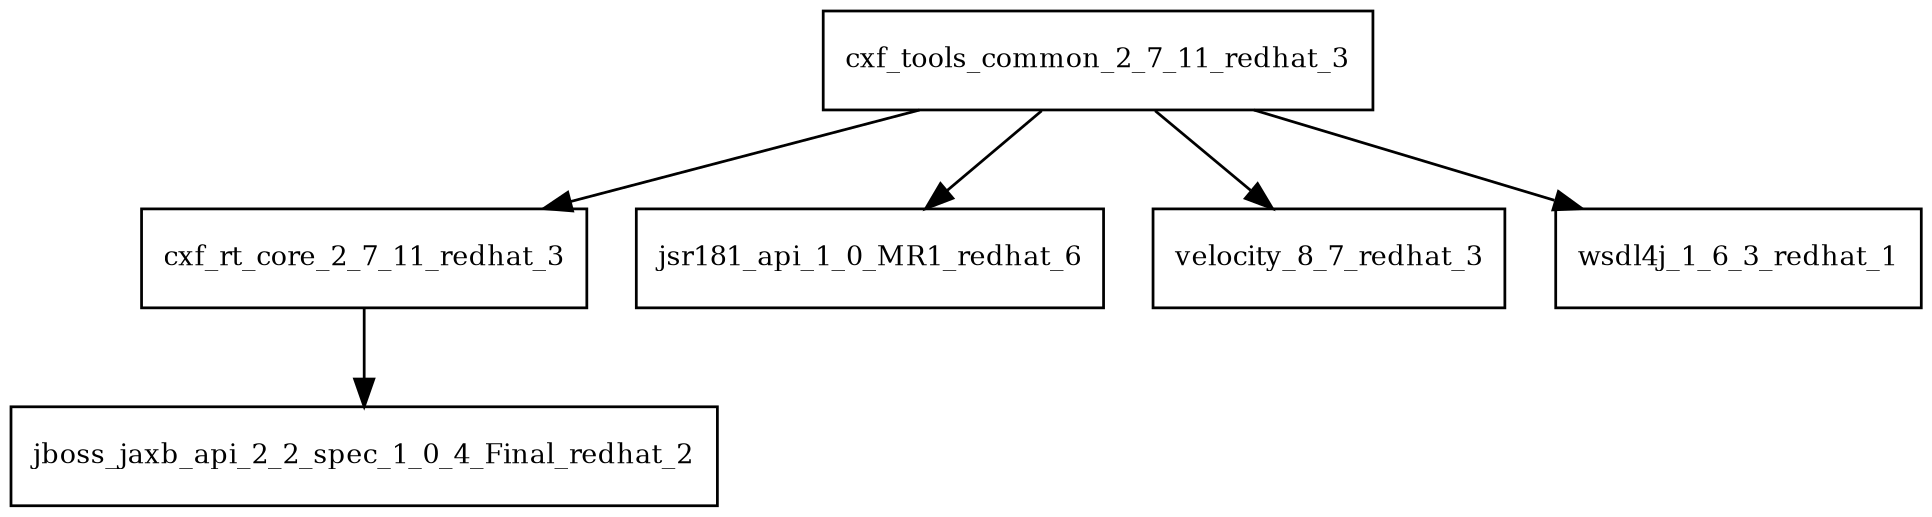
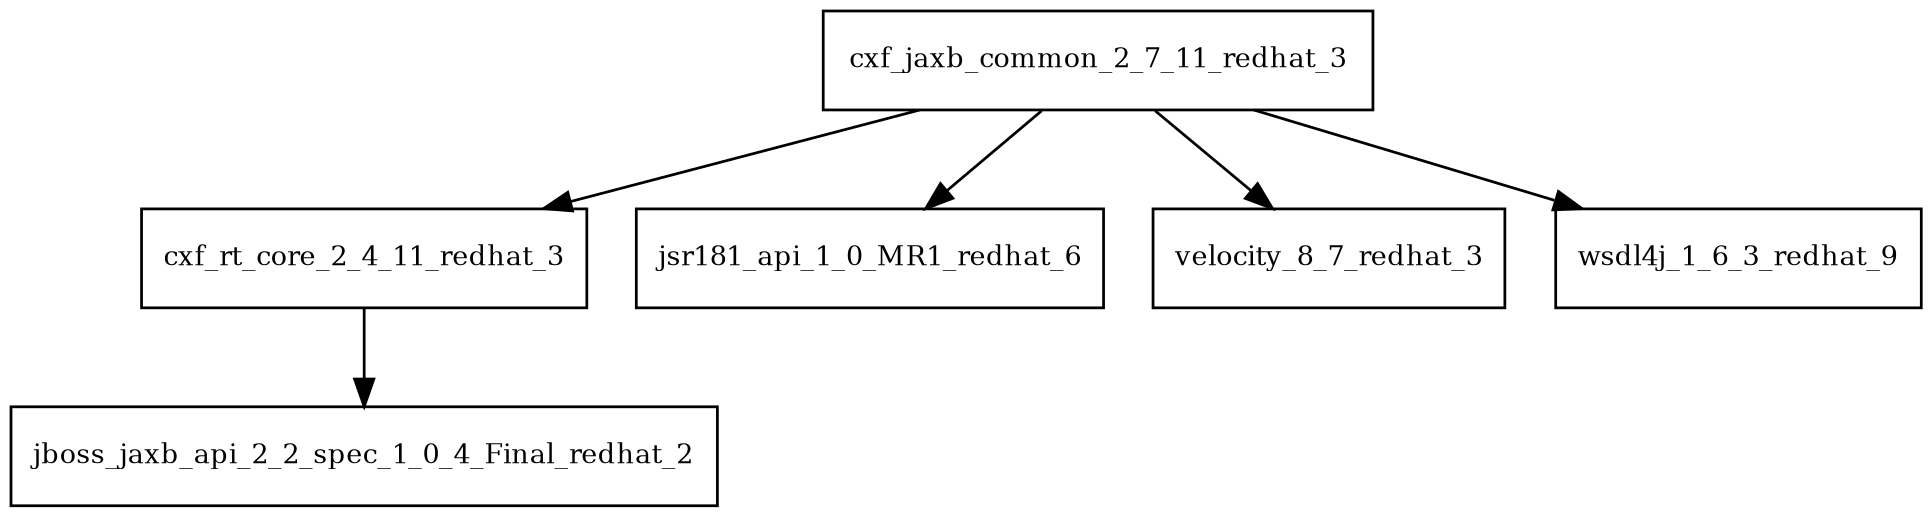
(1098, 60) -> (1098, 60)
(364, 258) -> (364, 258)
(1738, 258) -> (1738, 258)
